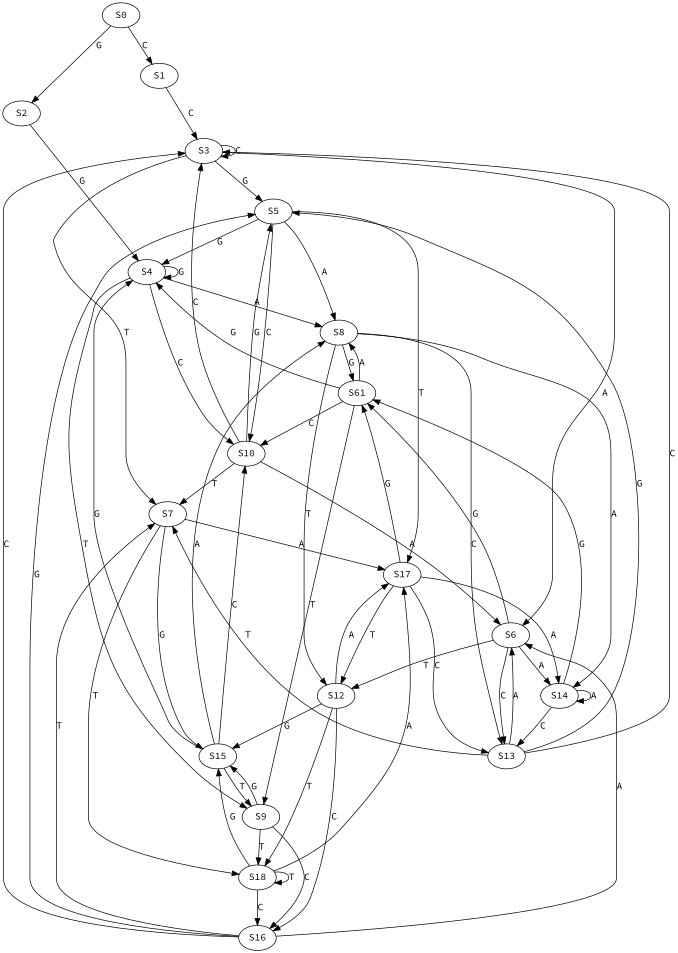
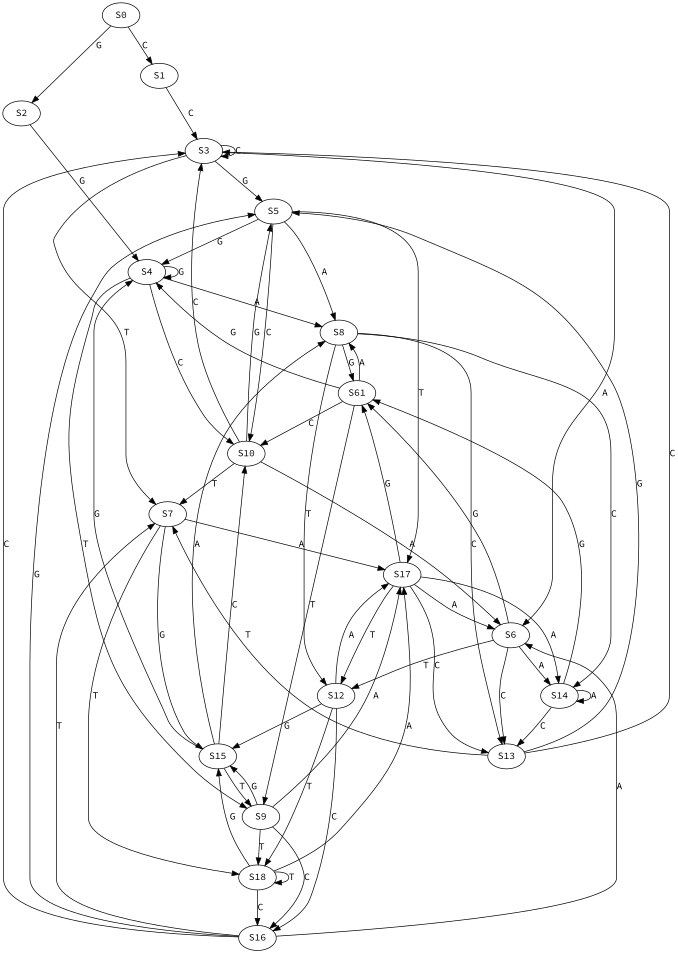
(614, 514) -> (614, 514)
(513, 700) -> (449, 609)
none -> (358, 714)
